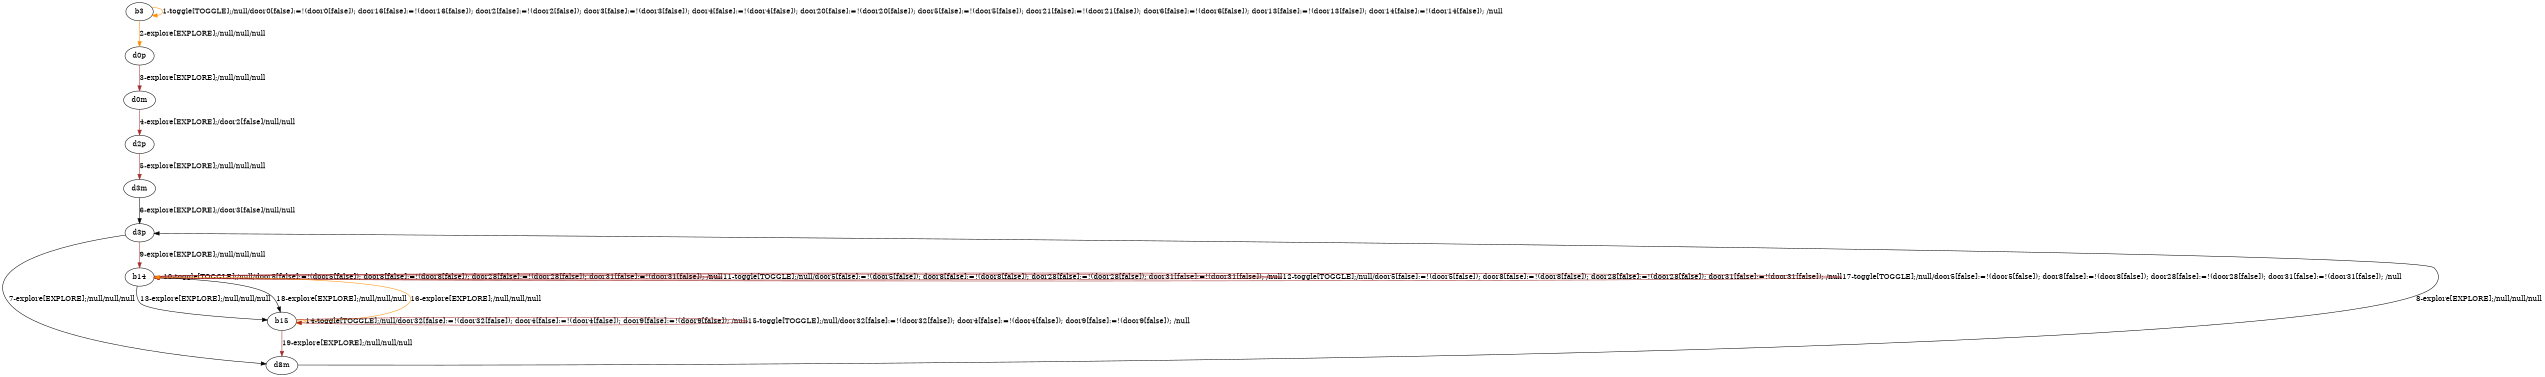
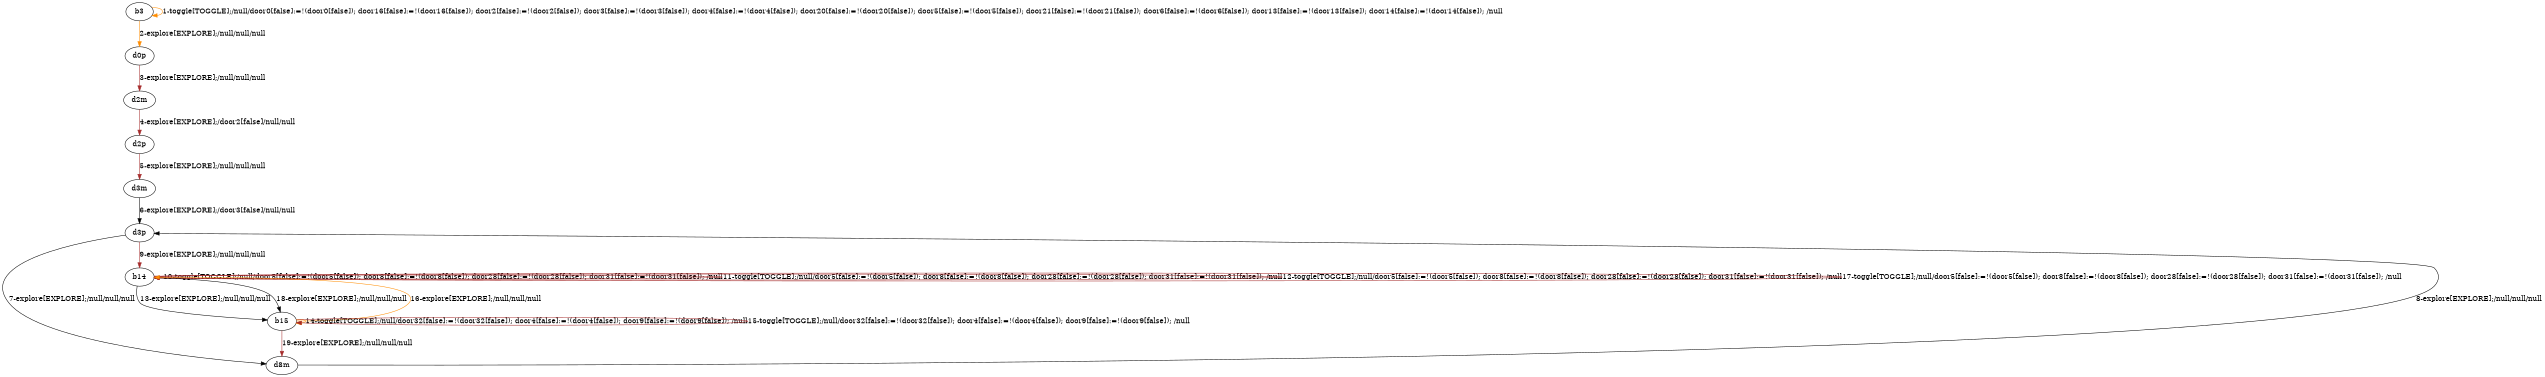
(140, 100) -> (140, 100)
